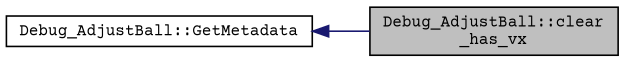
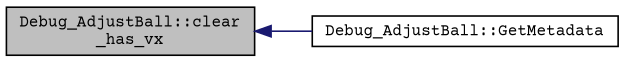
(349, 31) -> (292, 31)
